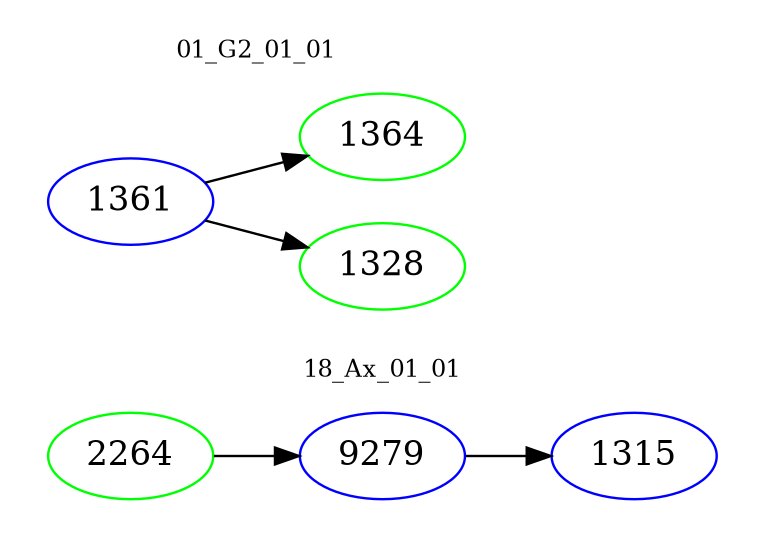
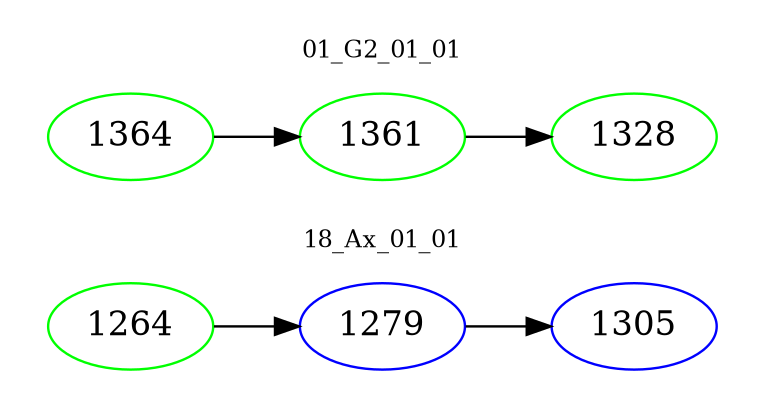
(245, 172) -> (244, 137)
(131, 202) -> (382, 137)
(131, 456) -> (131, 326)
(382, 456) -> (382, 326)
(634, 456) -> (634, 326)
